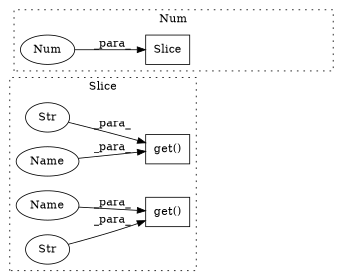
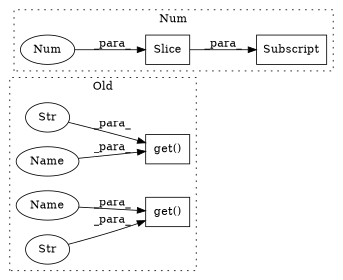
none -> (292, 50)
(103, 87) -> (103, 87)
